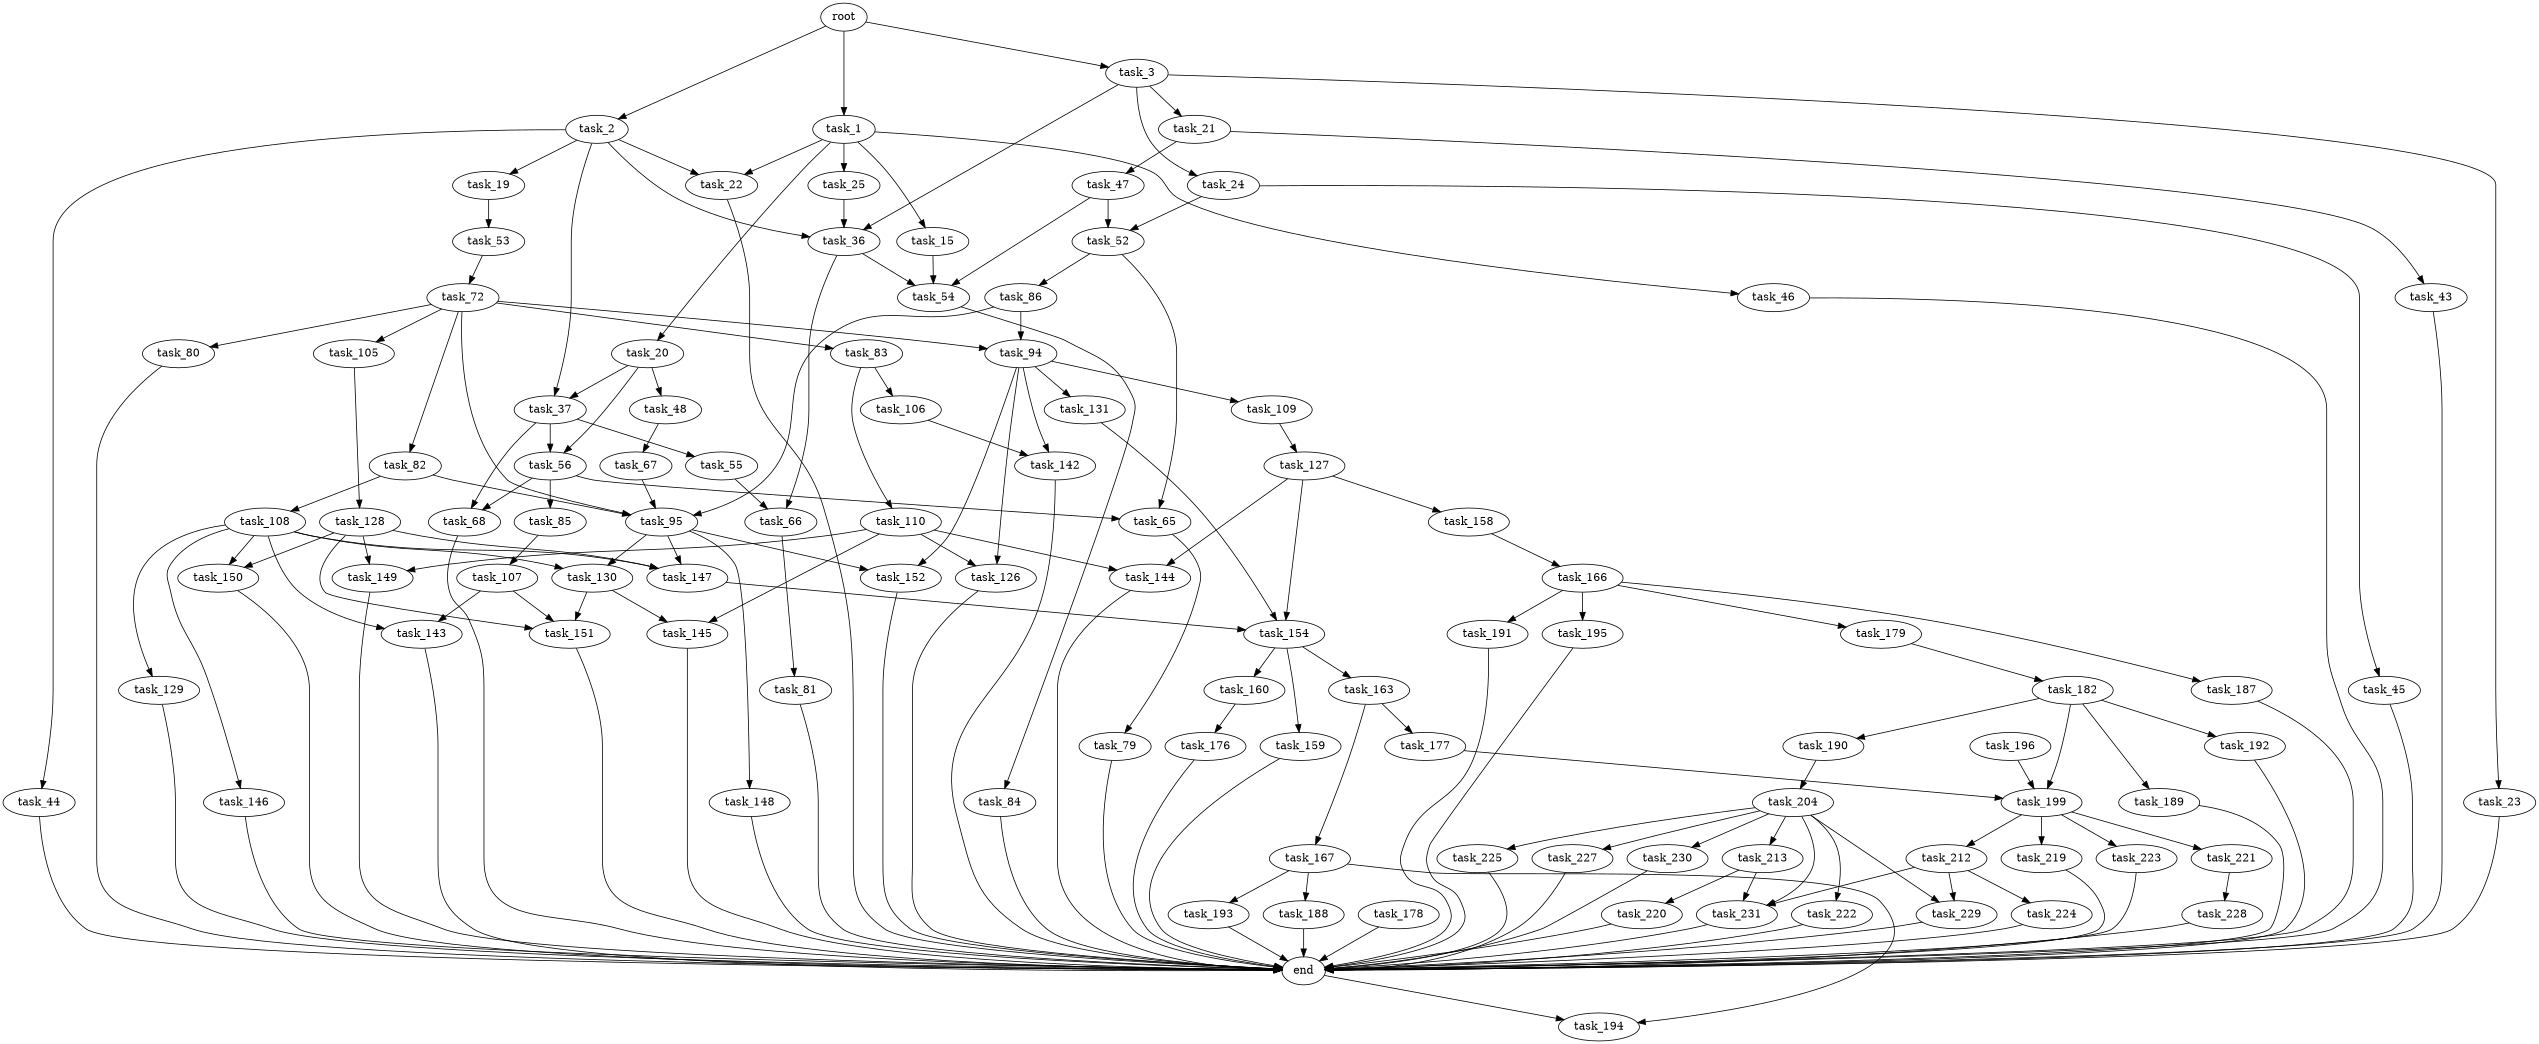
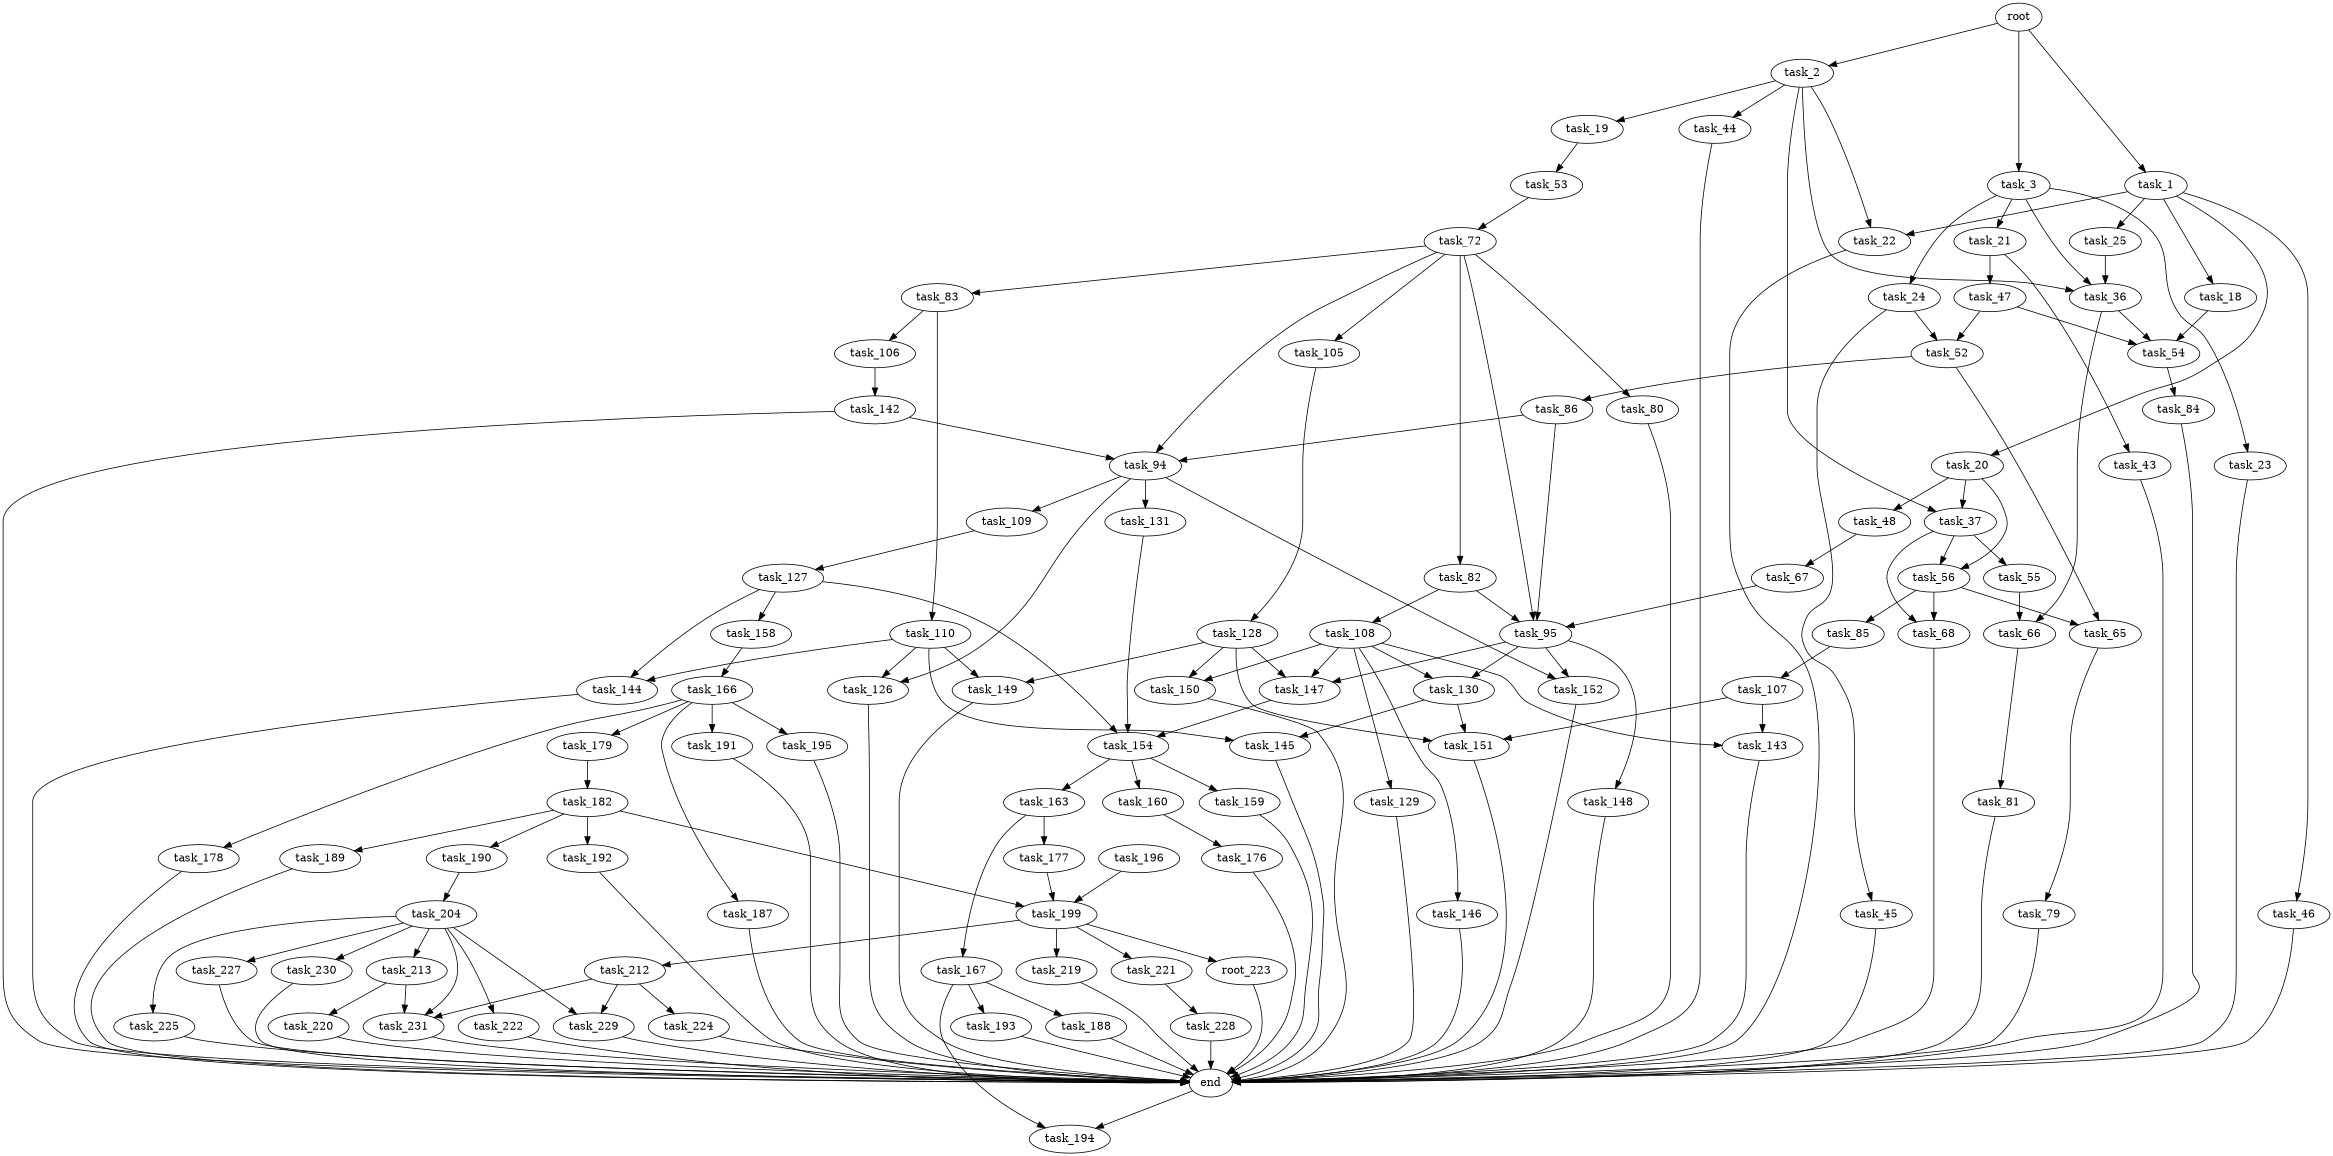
(933, 242) -> (2221, 298)
(1032, 407) -> (1008, 437)
none -> (453, 760)
(2137, 859) -> (1247, 971)
